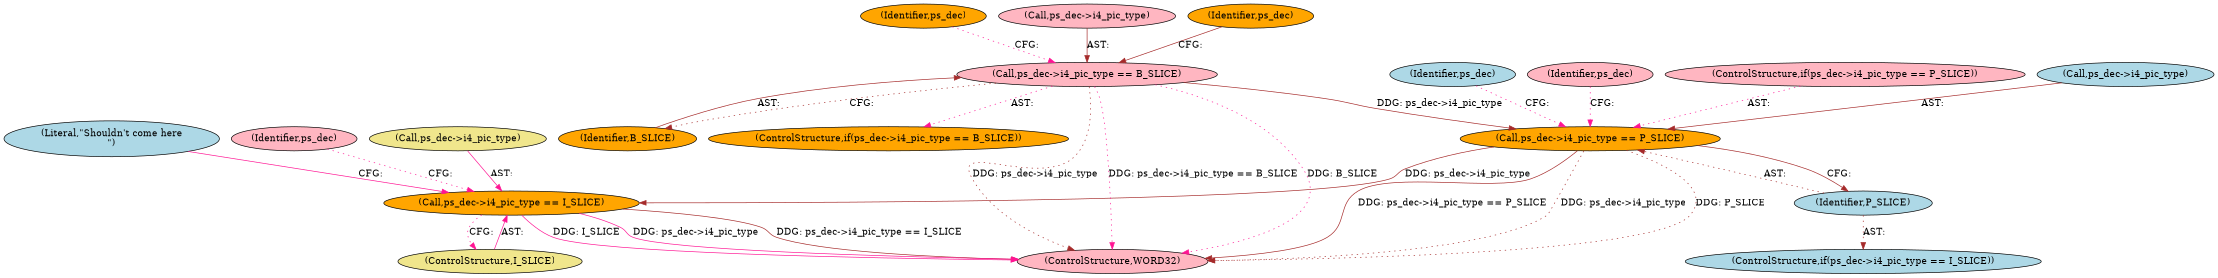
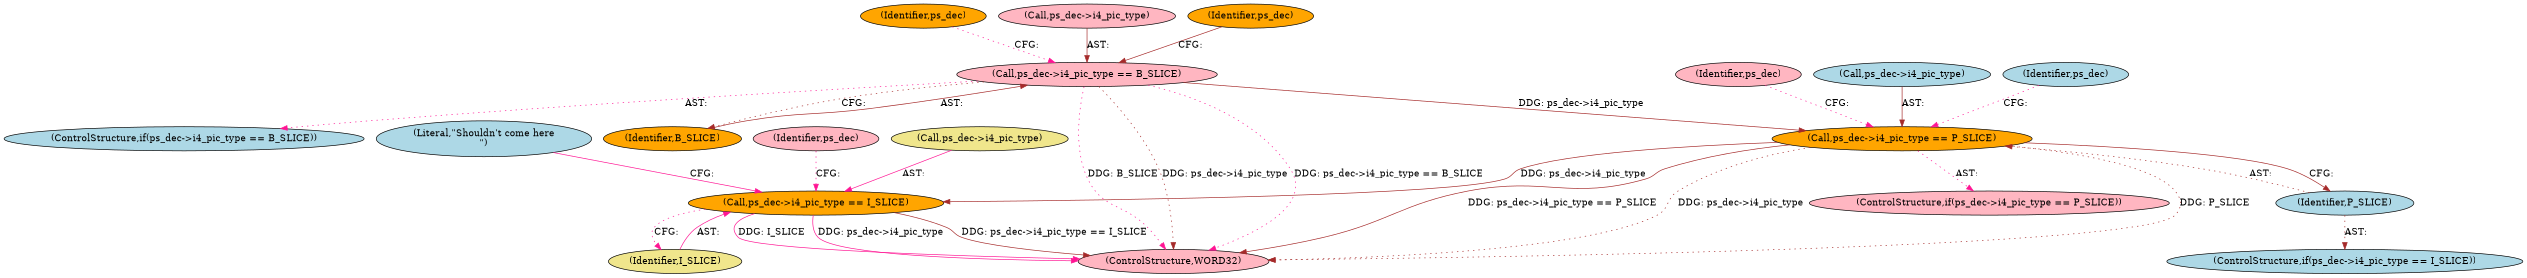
(1720, 106) -> (1943, 169)
(889, 139) -> (184, 139)
(490, 261) -> (675, 261)
